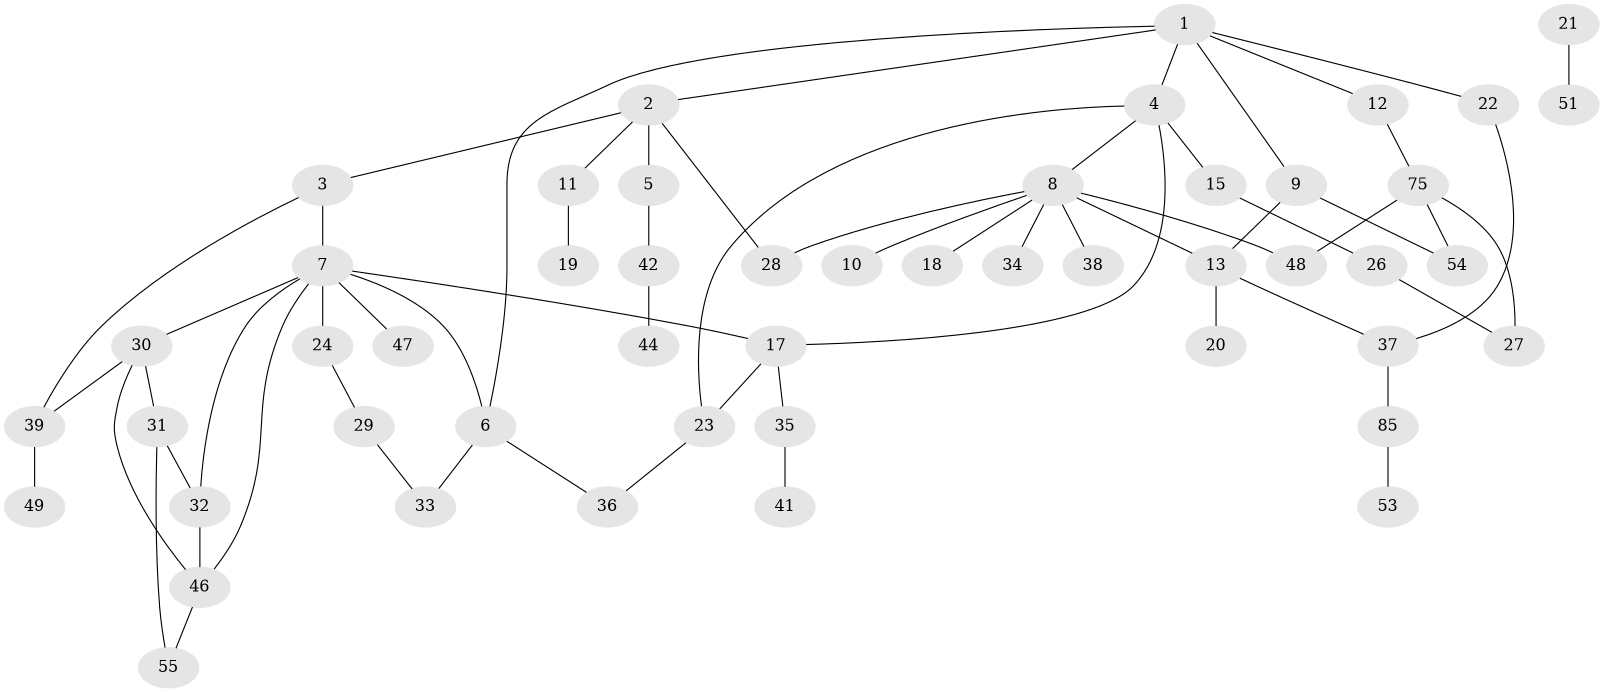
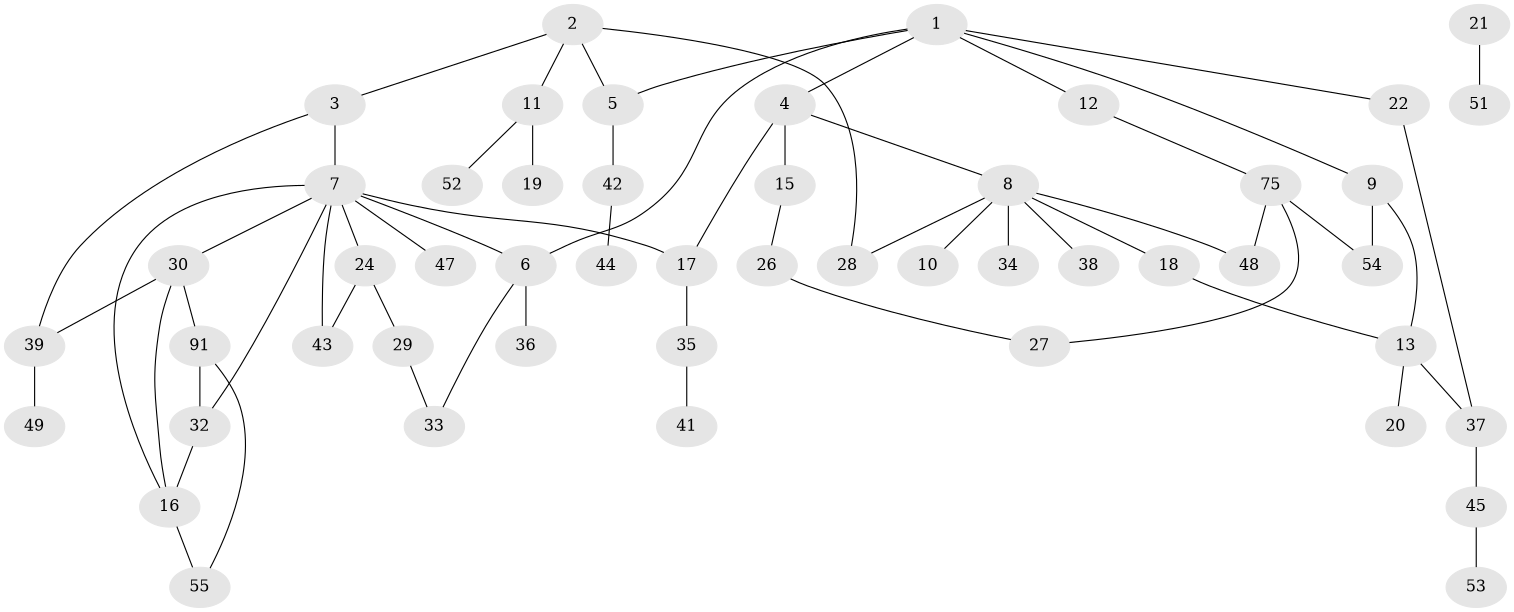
(917, 65) -> (785, 54)
none -> (452, 185)
(1135, 226) -> (1284, 312)
none -> (323, 346)
(157, 427) -> (200, 346)
(705, 427) -> none
(1388, 427) -> (1476, 507)
(200, 587) -> (170, 507)
